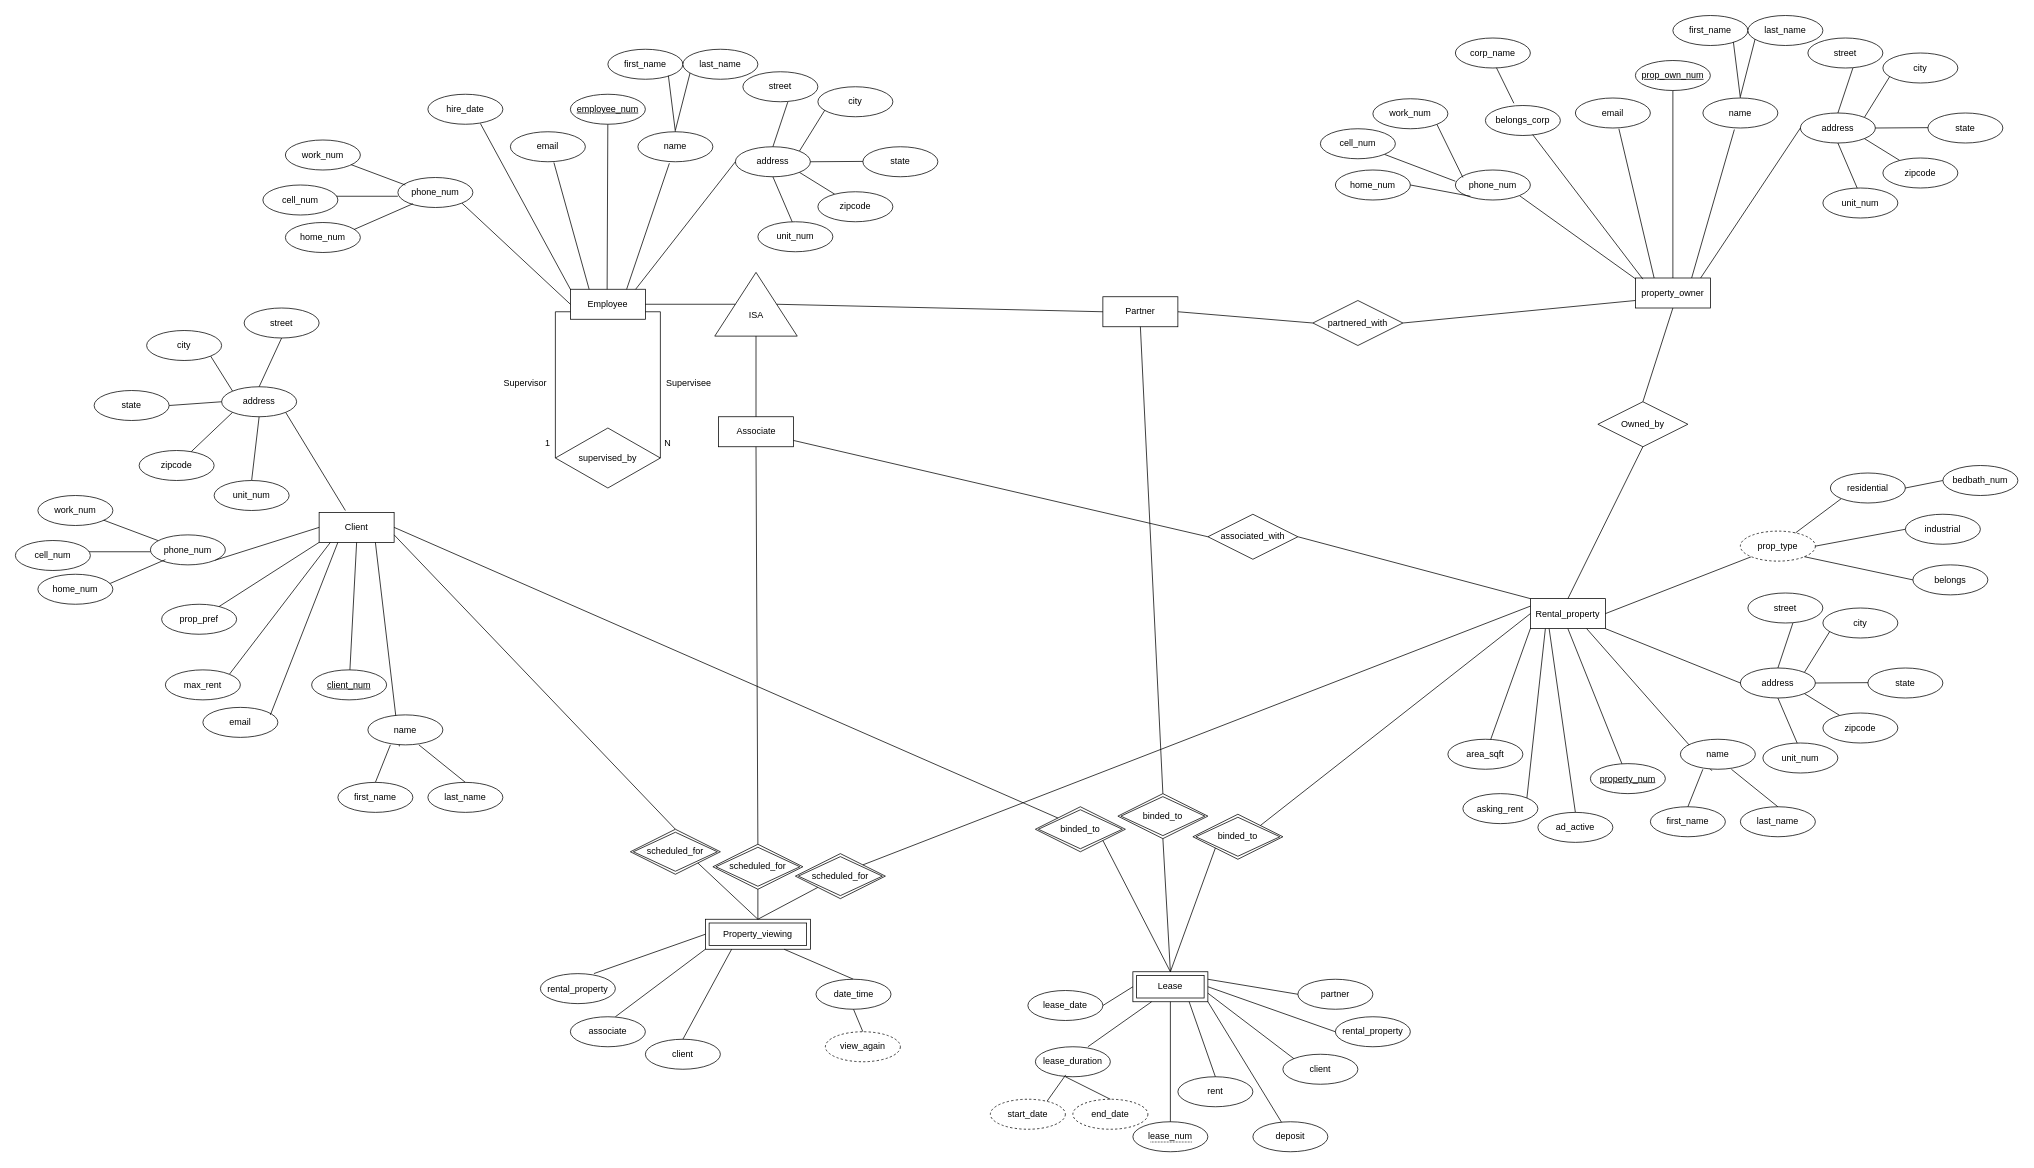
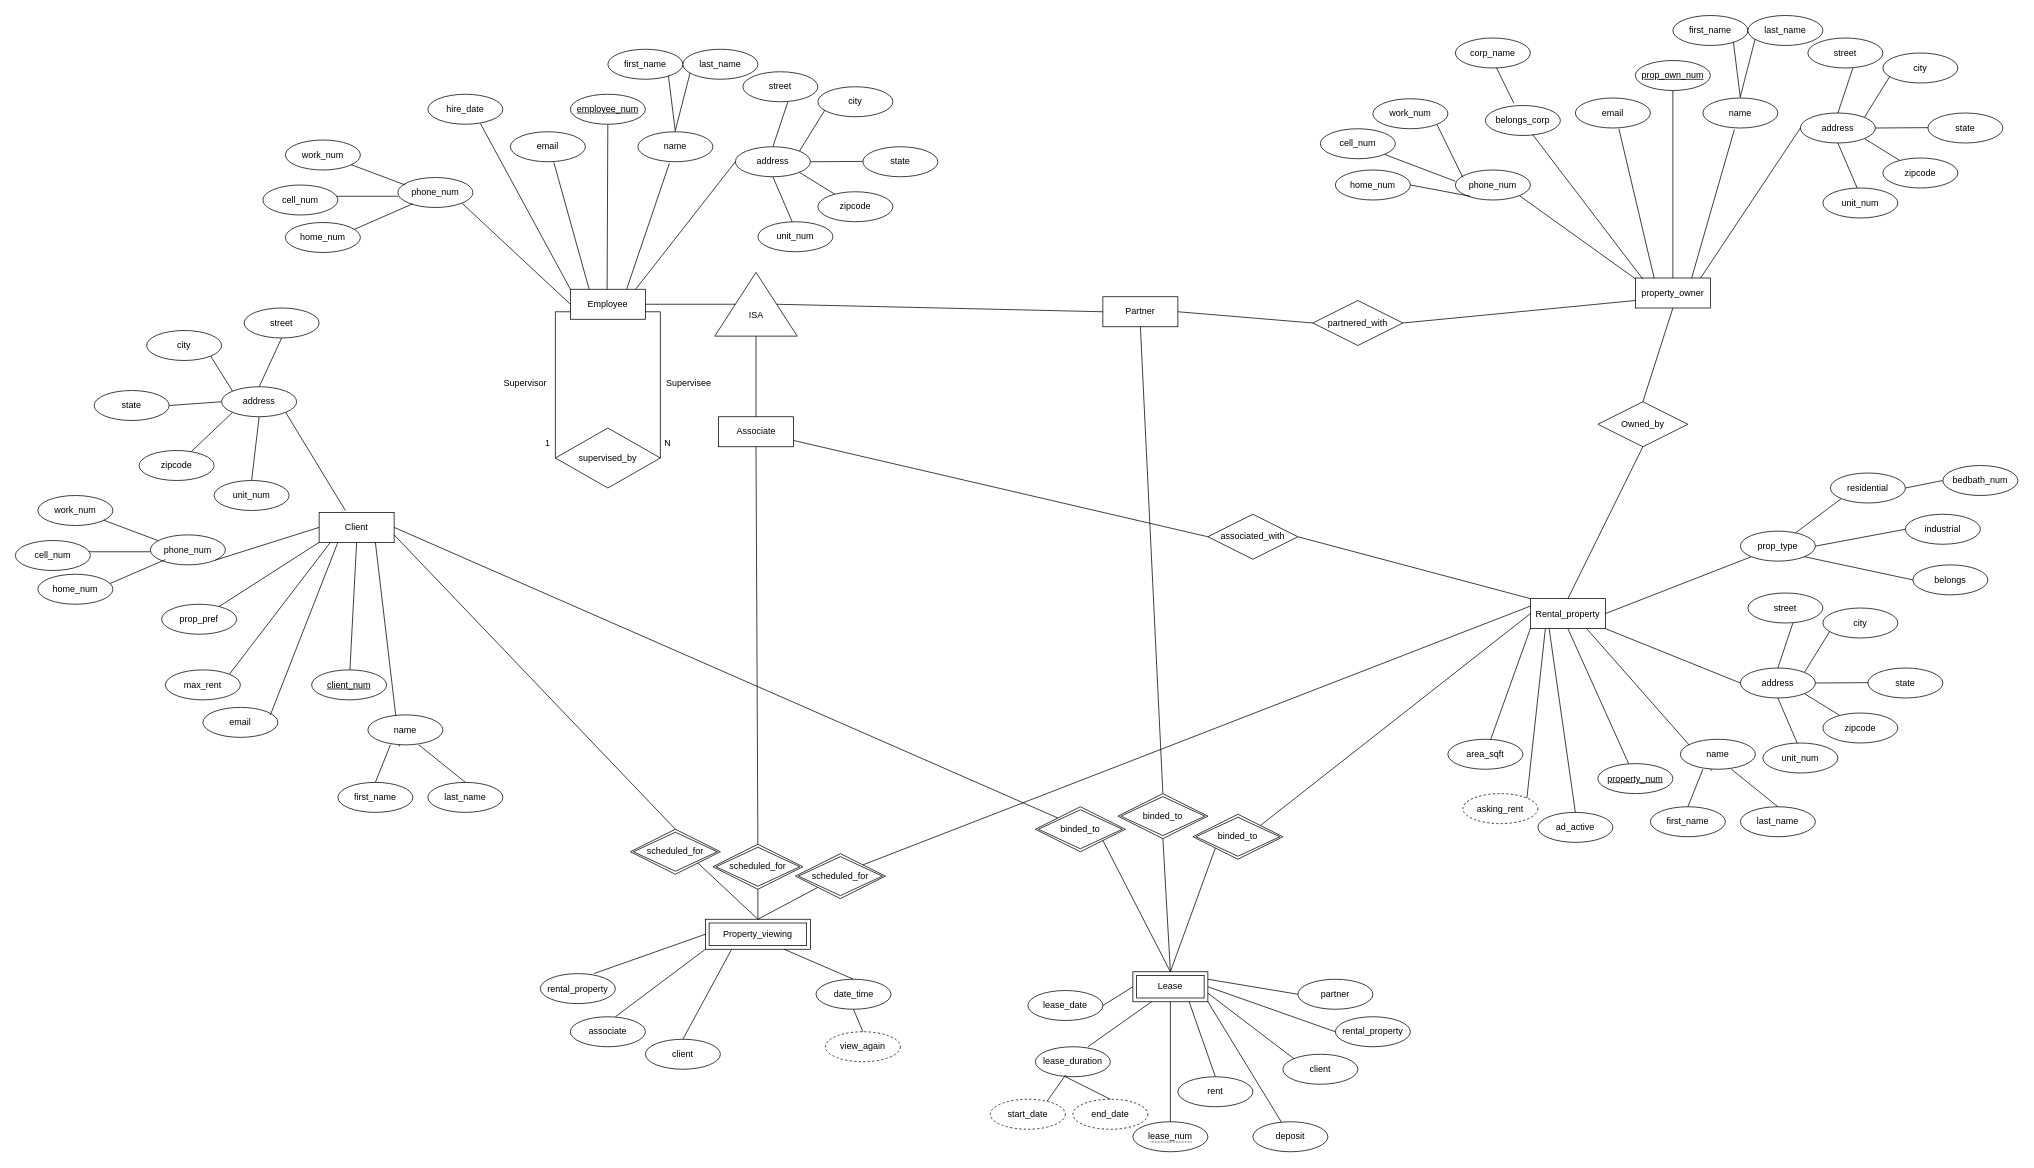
(1778, 546) -> (1778, 546)
(1628, 779) -> (1635, 779)
(1500, 809) -> (1500, 809)
